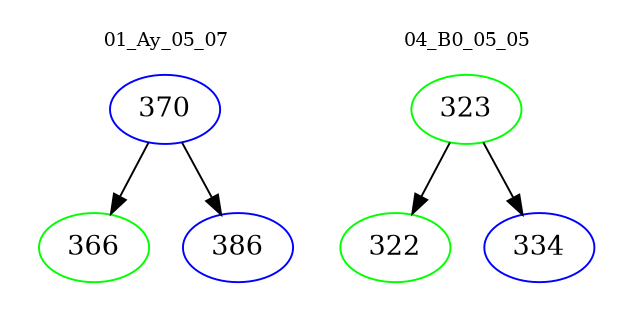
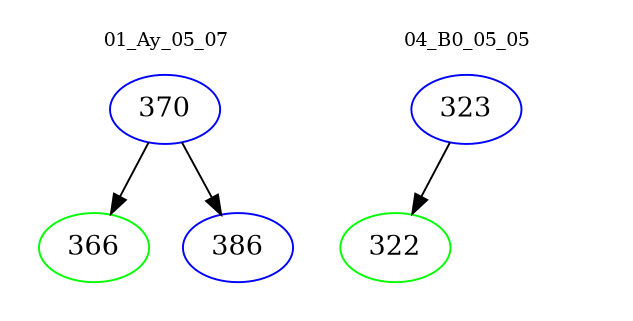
(466, 109) -> (466, 109)
(539, 248) -> none
